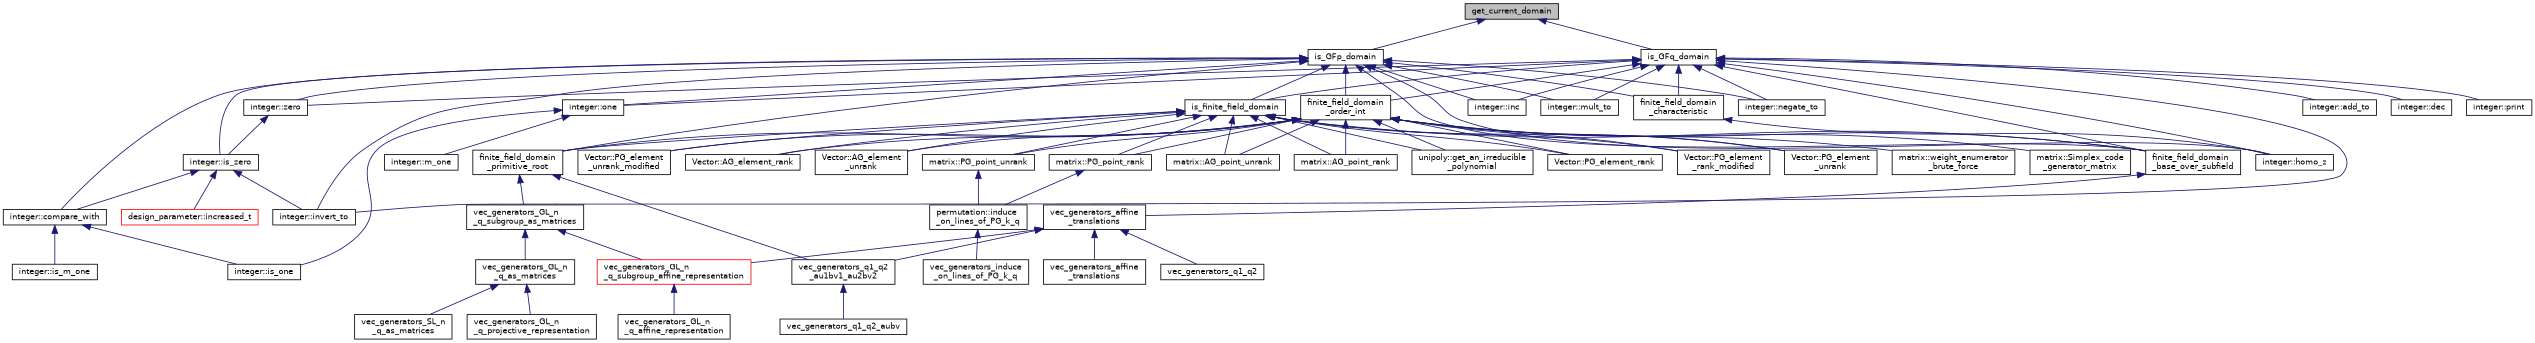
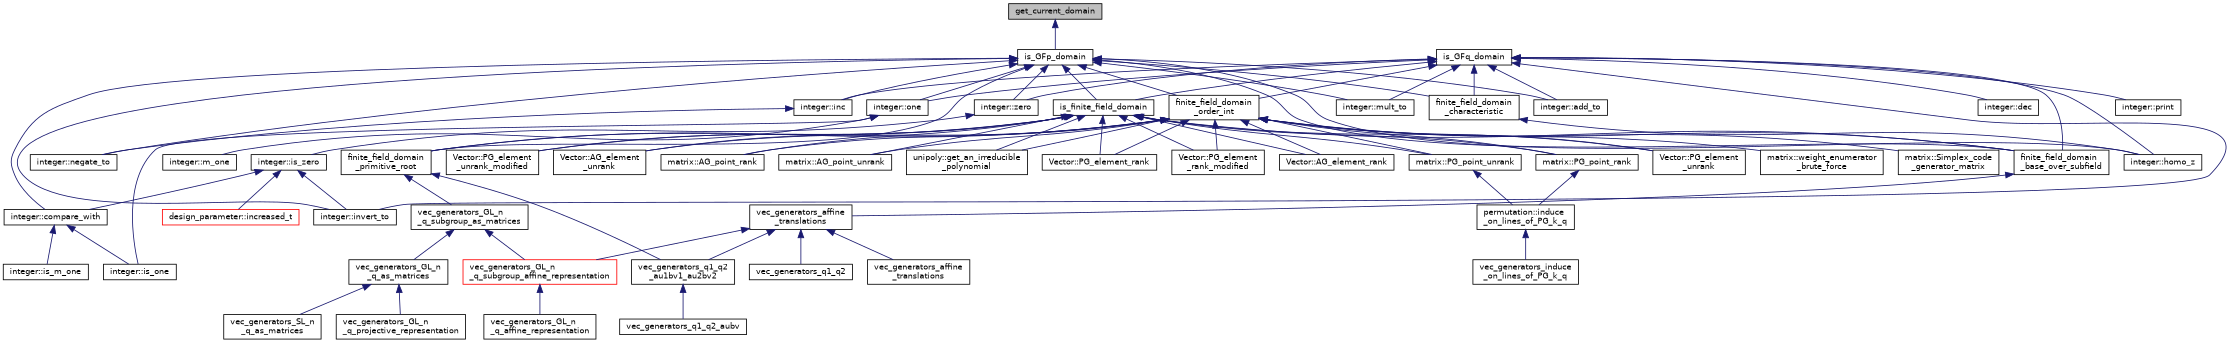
(1599, 35) -> none
(735, 63) -> (1404, 78)
(1734, 84) -> (443, 121)
